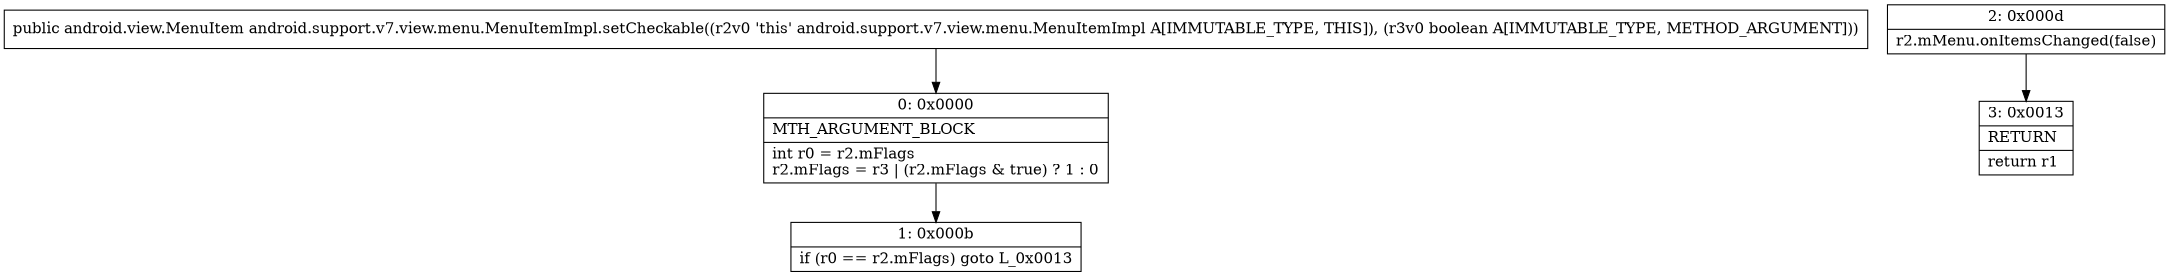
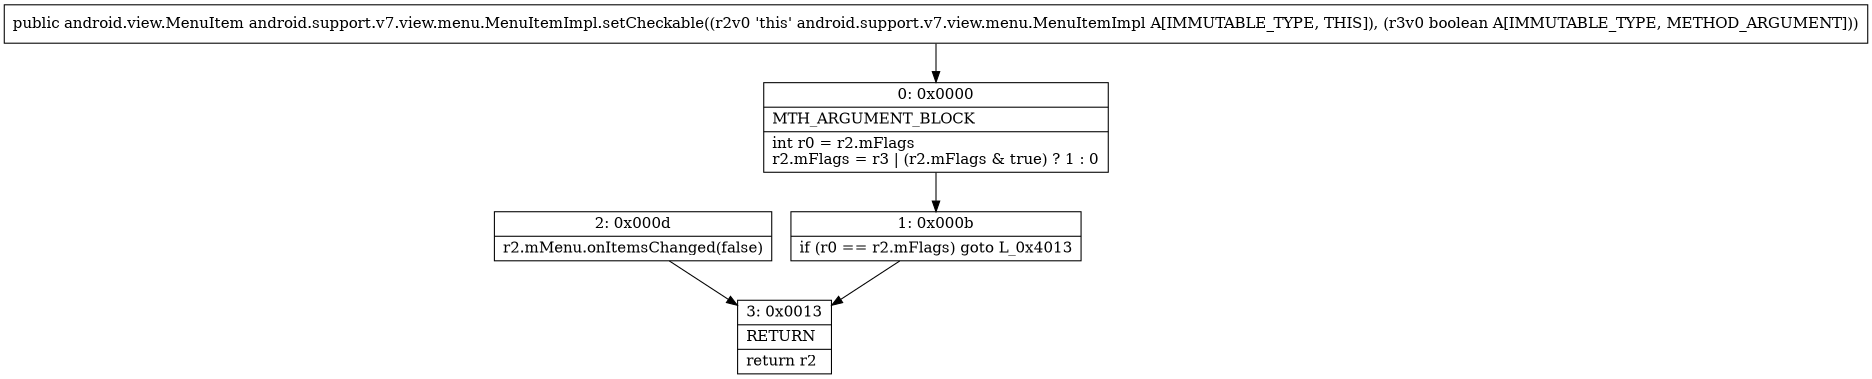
(2023, 162) -> (782, 361)
(936, 259) -> (936, 248)
none -> (870, 280)
